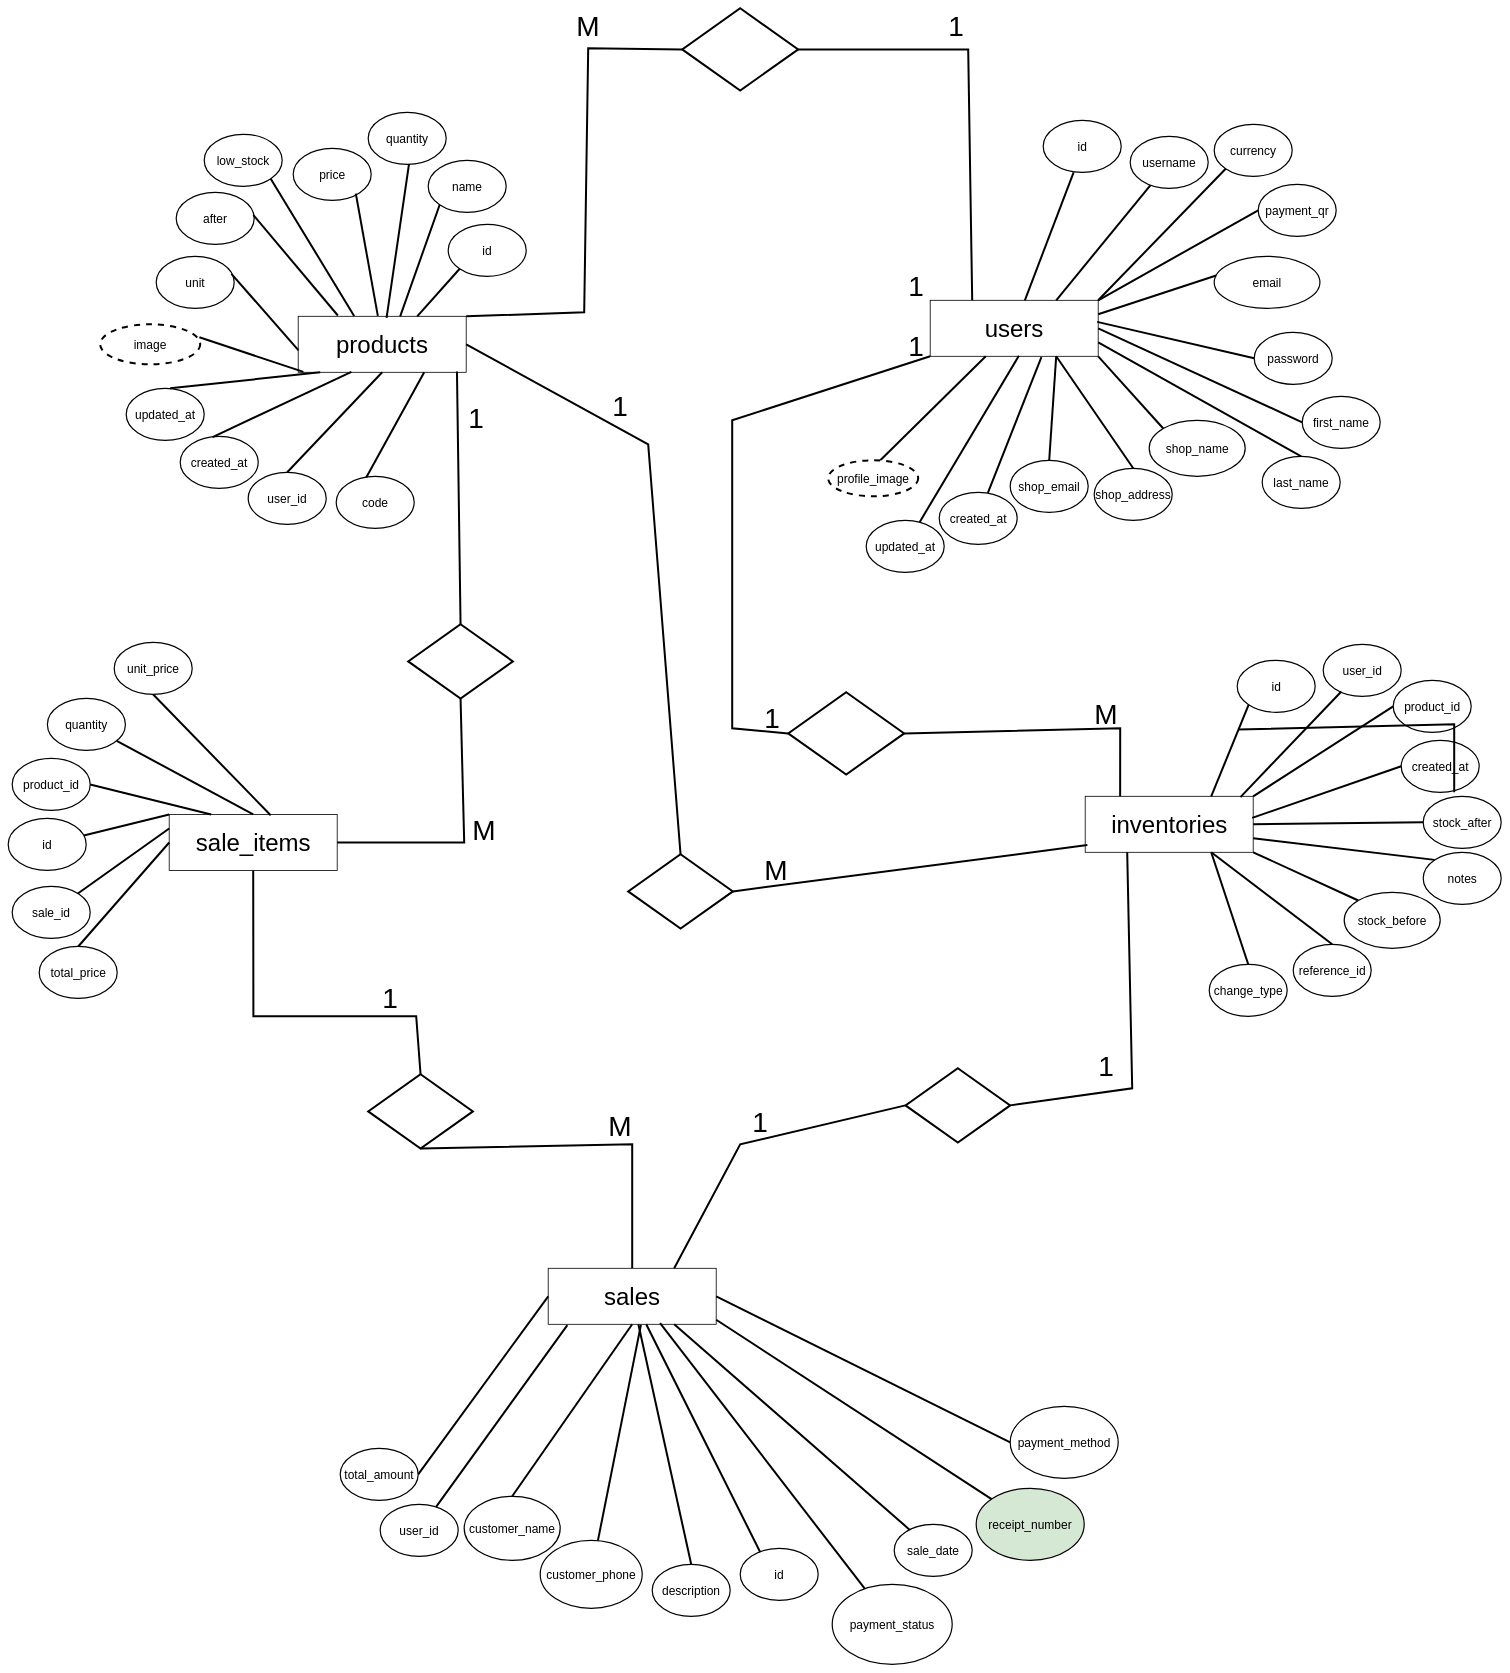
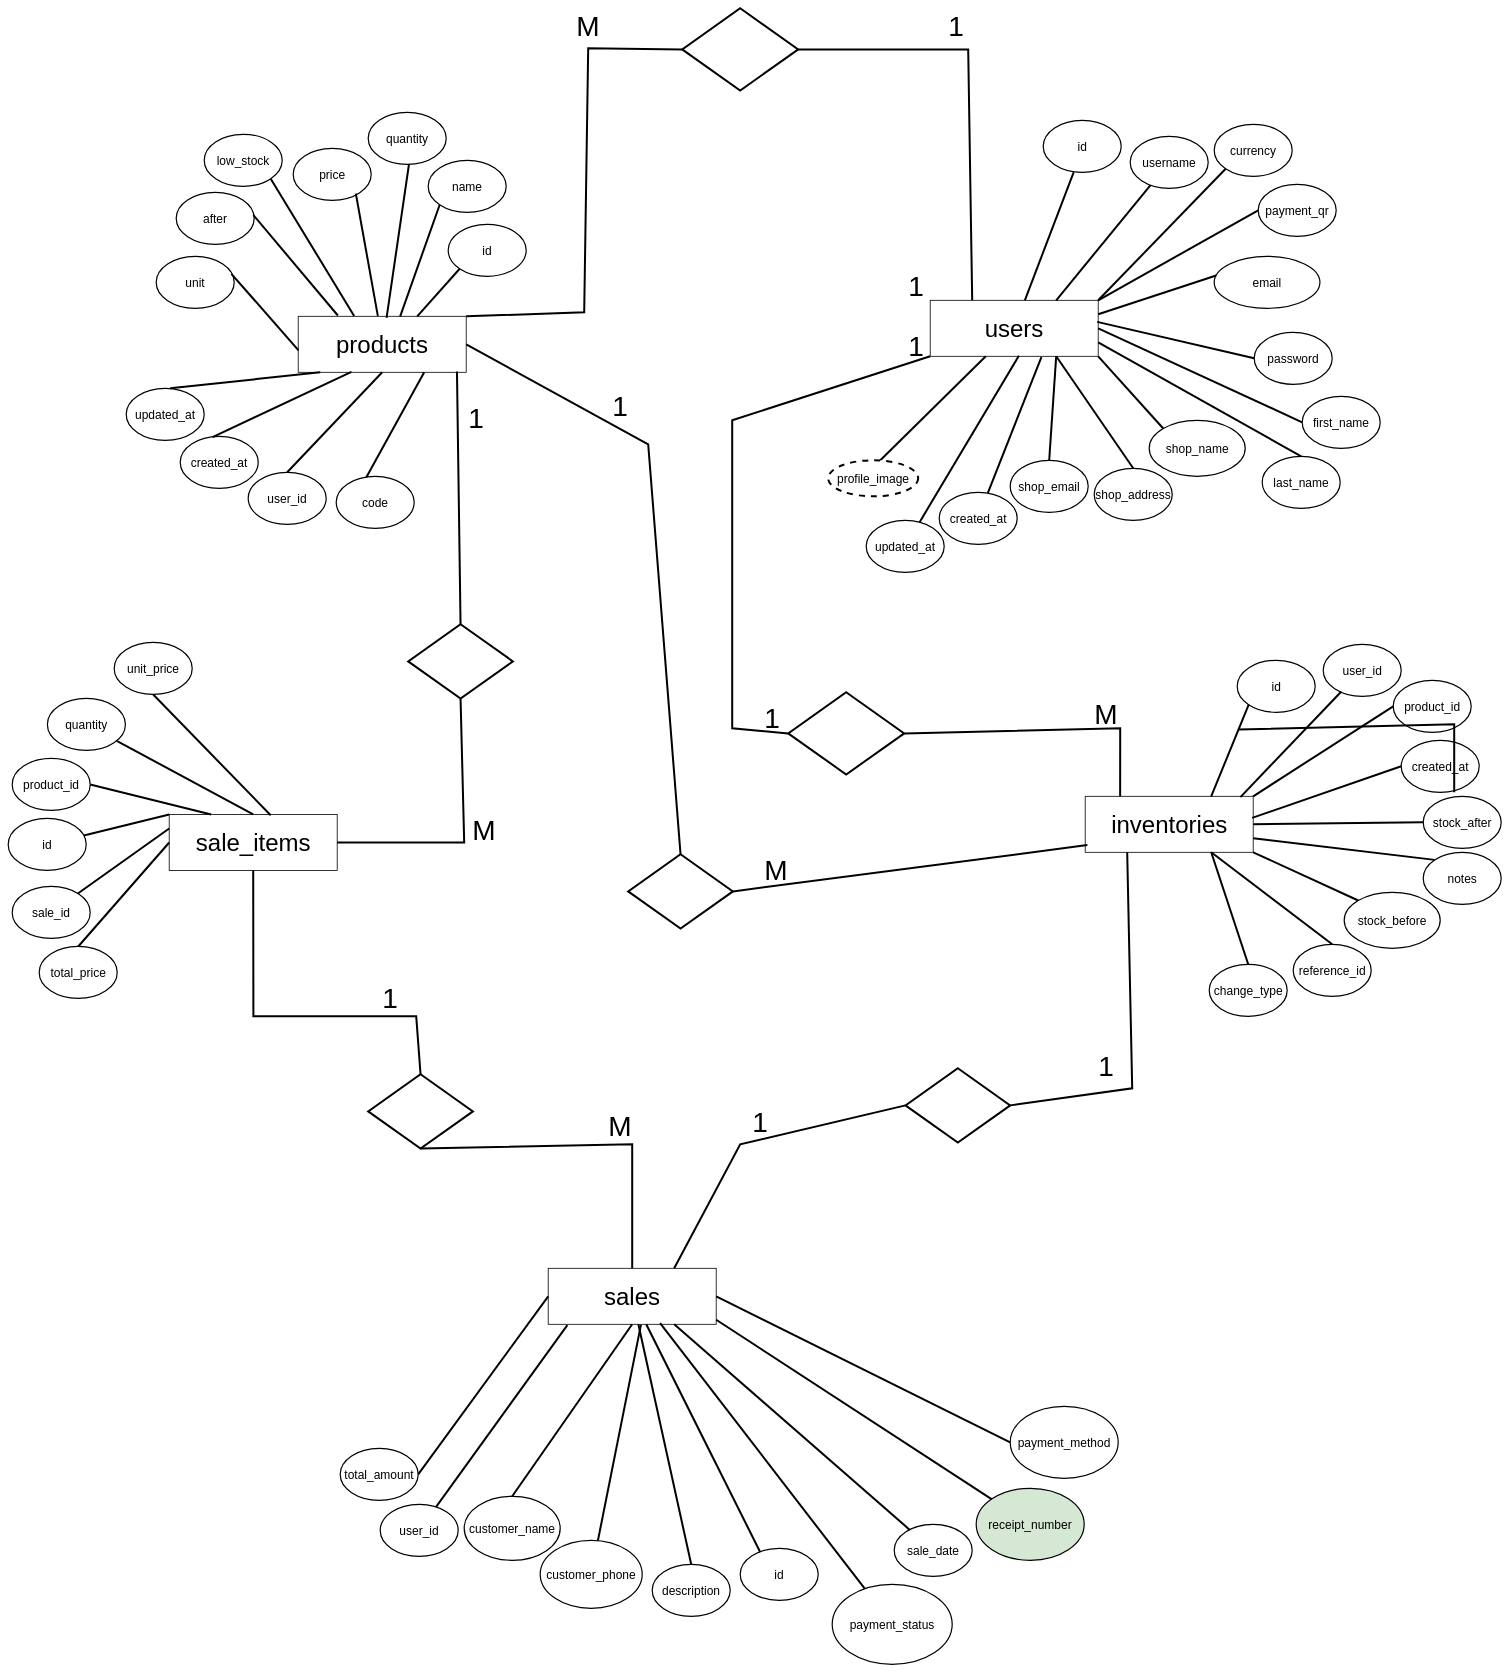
(150, 344) -> none
(251, 354) -> none
